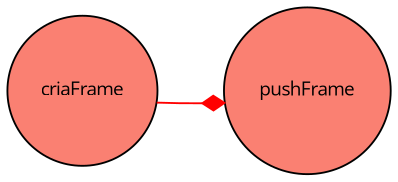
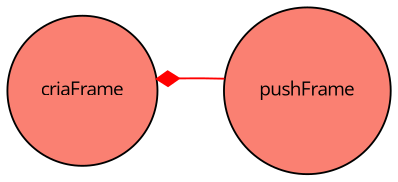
(179, 103) -> (202, 78)
